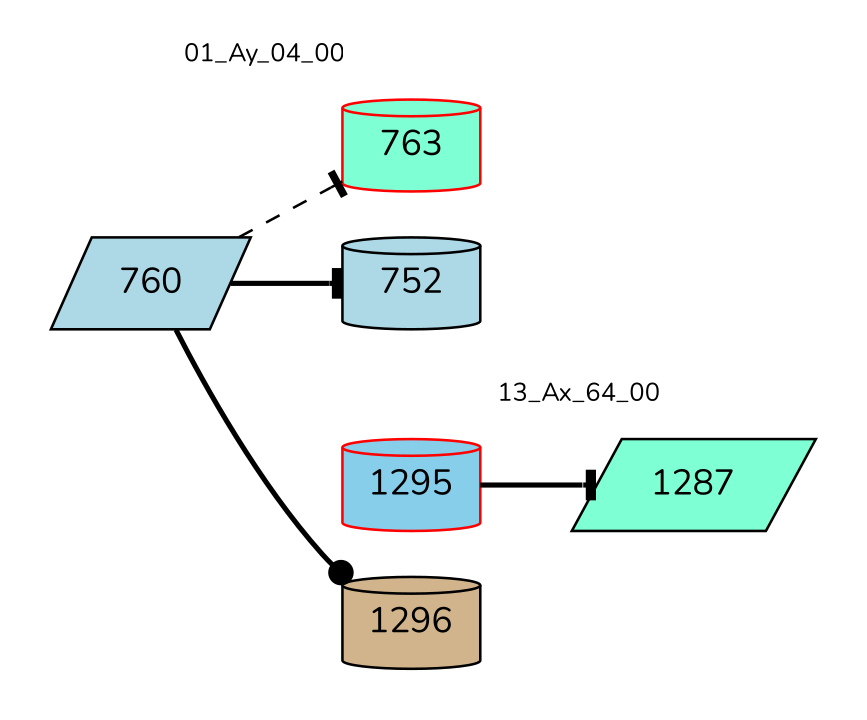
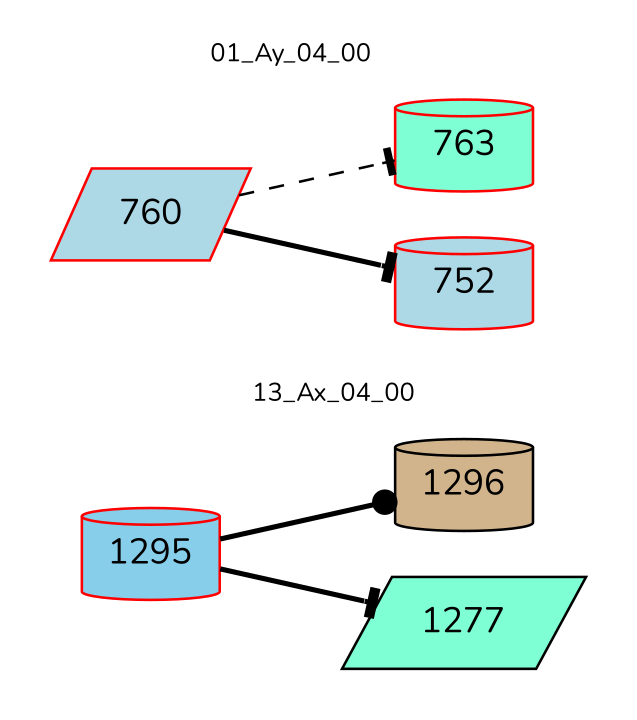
(151, 283) -> (151, 214)
(411, 283) -> (464, 283)
(579, 394) -> (334, 394)
(247, 453) -> (297, 522)
(694, 485) -> (464, 623)
